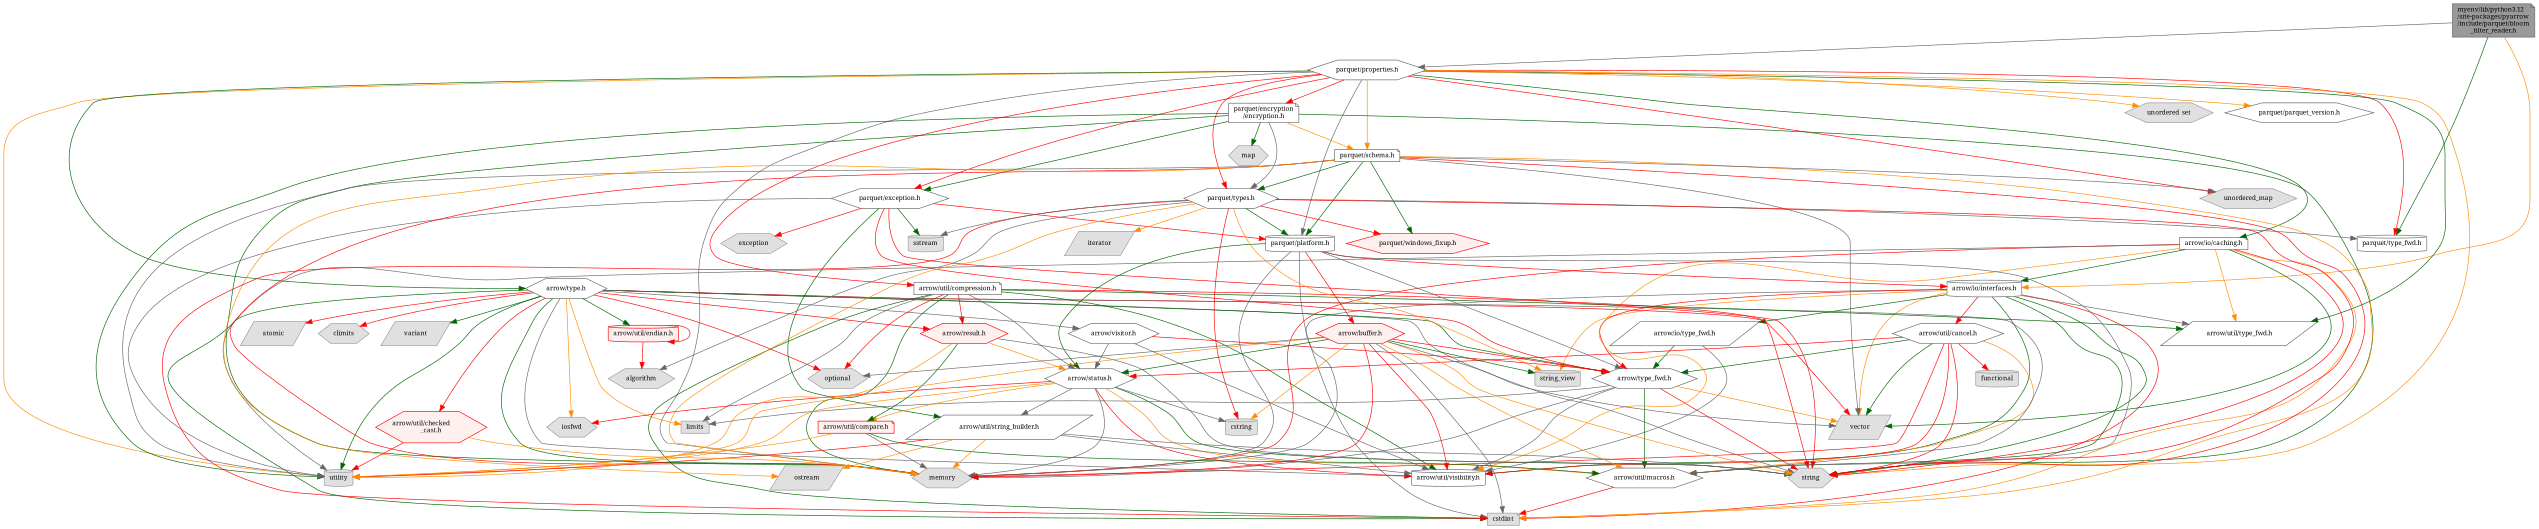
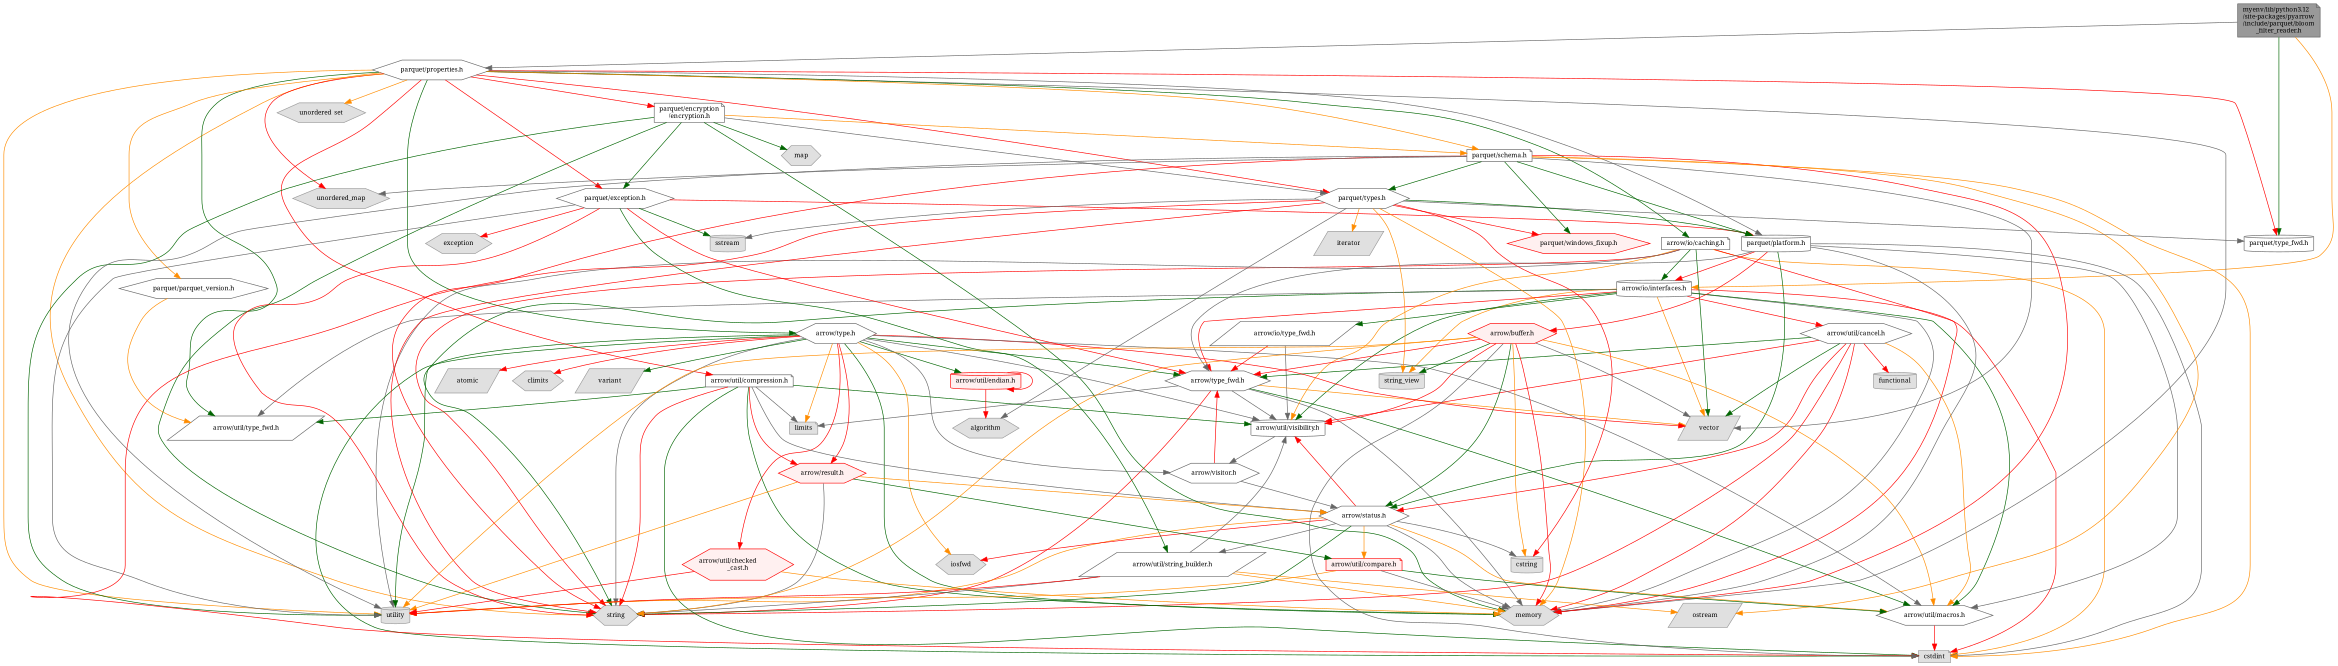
(2226, 286) -> (128, 366)
(1666, 355) -> (1252, 357)
(838, 379) -> none
(1285, 410) -> (1255, 448)
